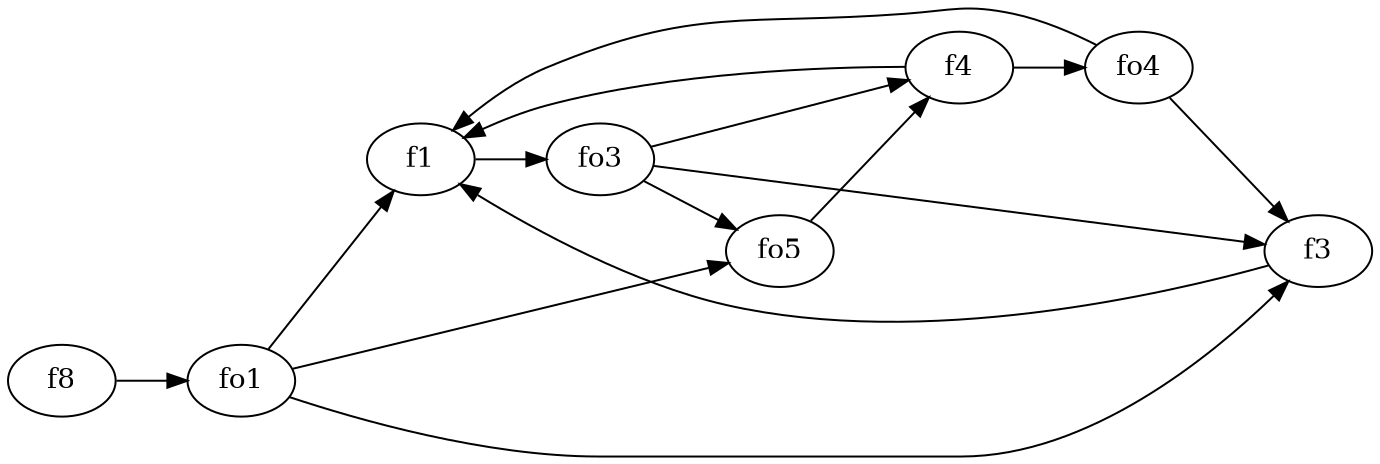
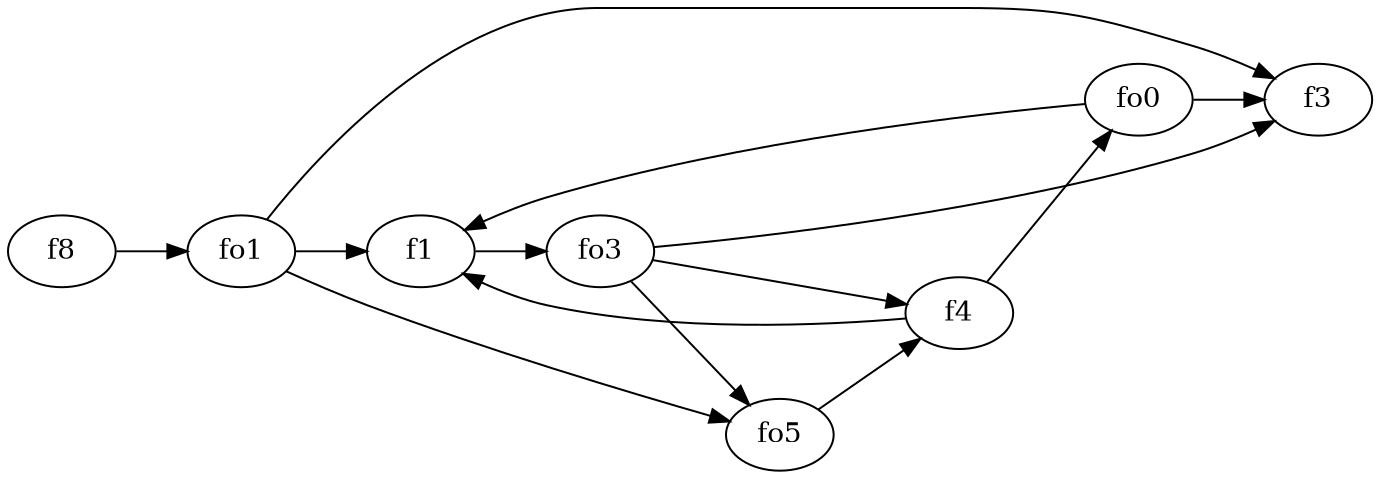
(1139, 68) -> (1139, 100)
(863, 321) -> none
